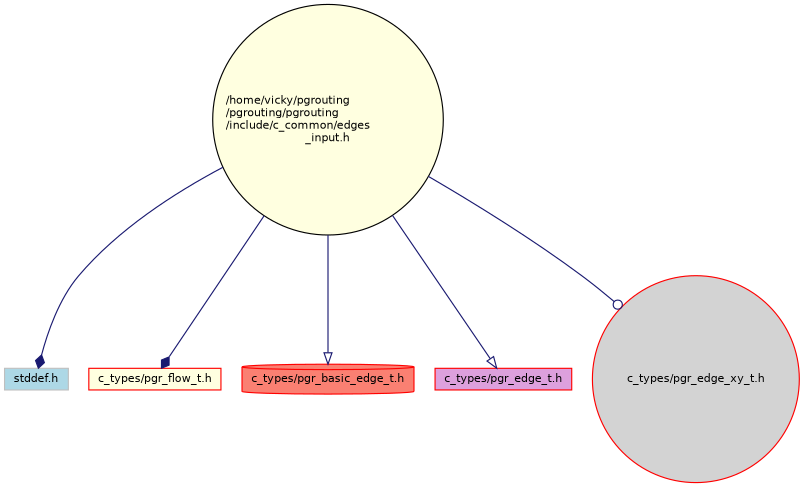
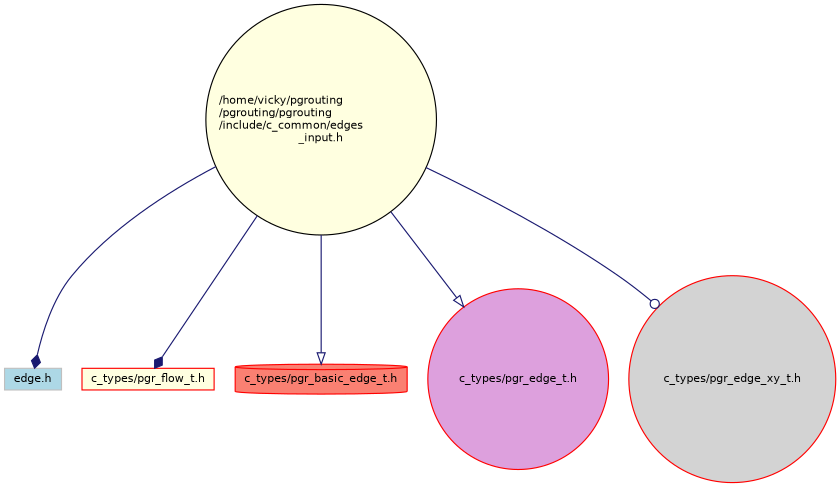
(36, 379) -> (33, 379)
(503, 379) -> (518, 379)
